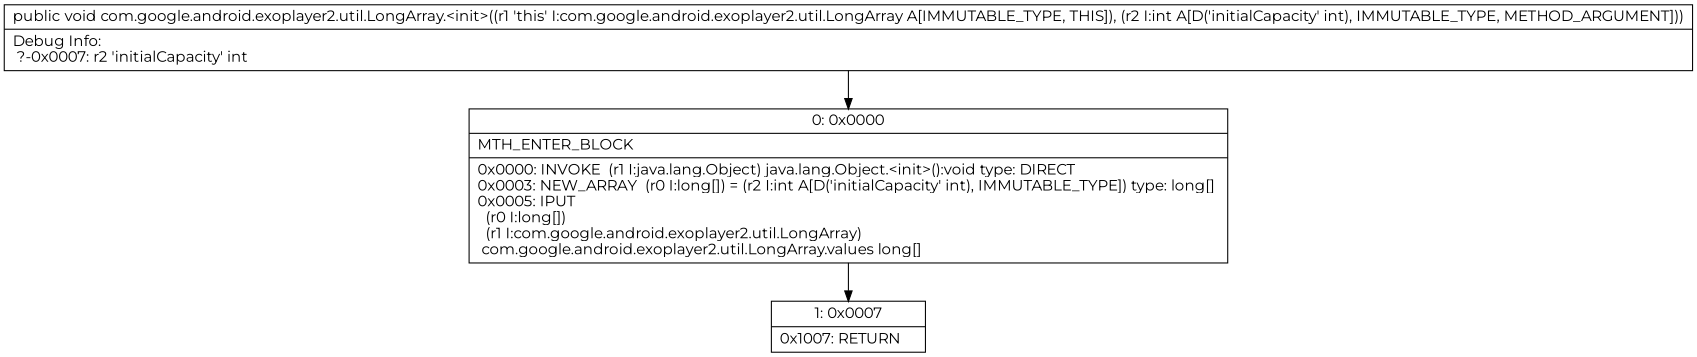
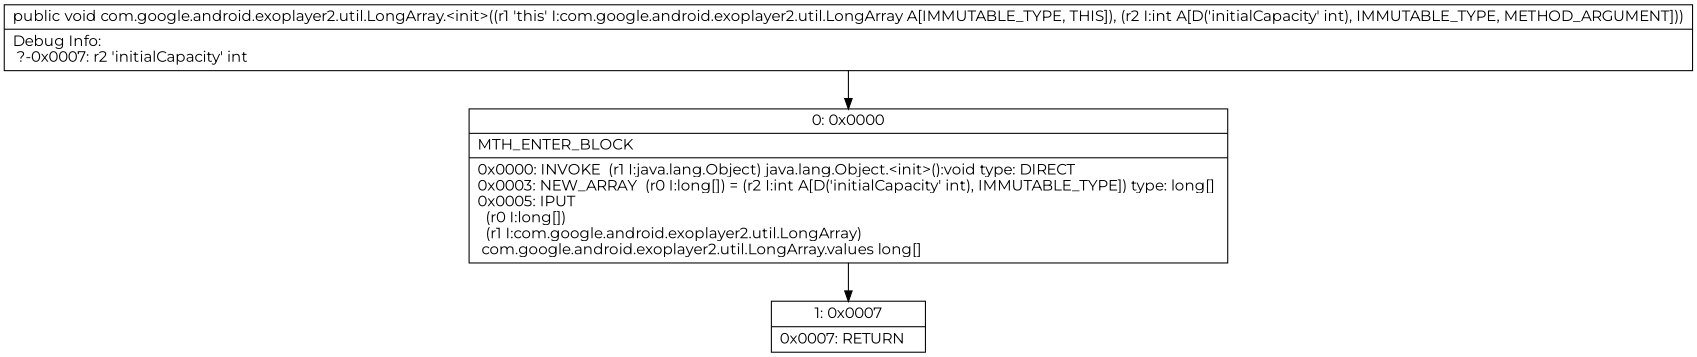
(846, 339) -> (848, 339)
